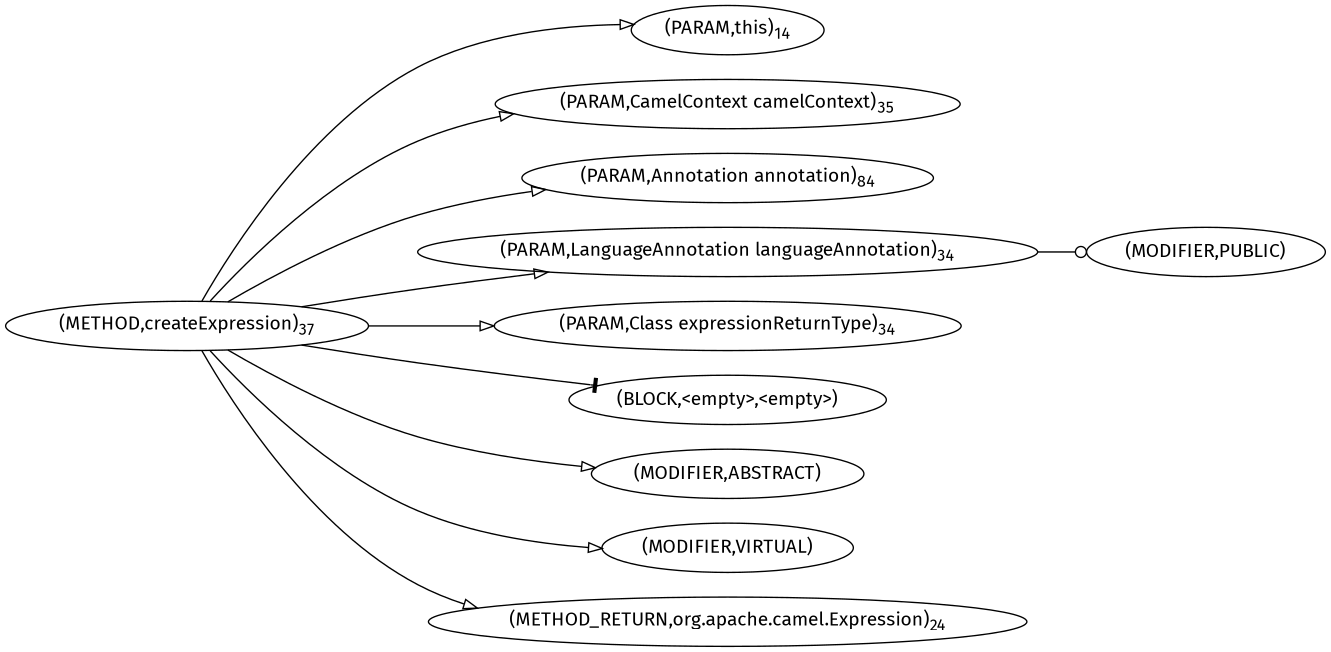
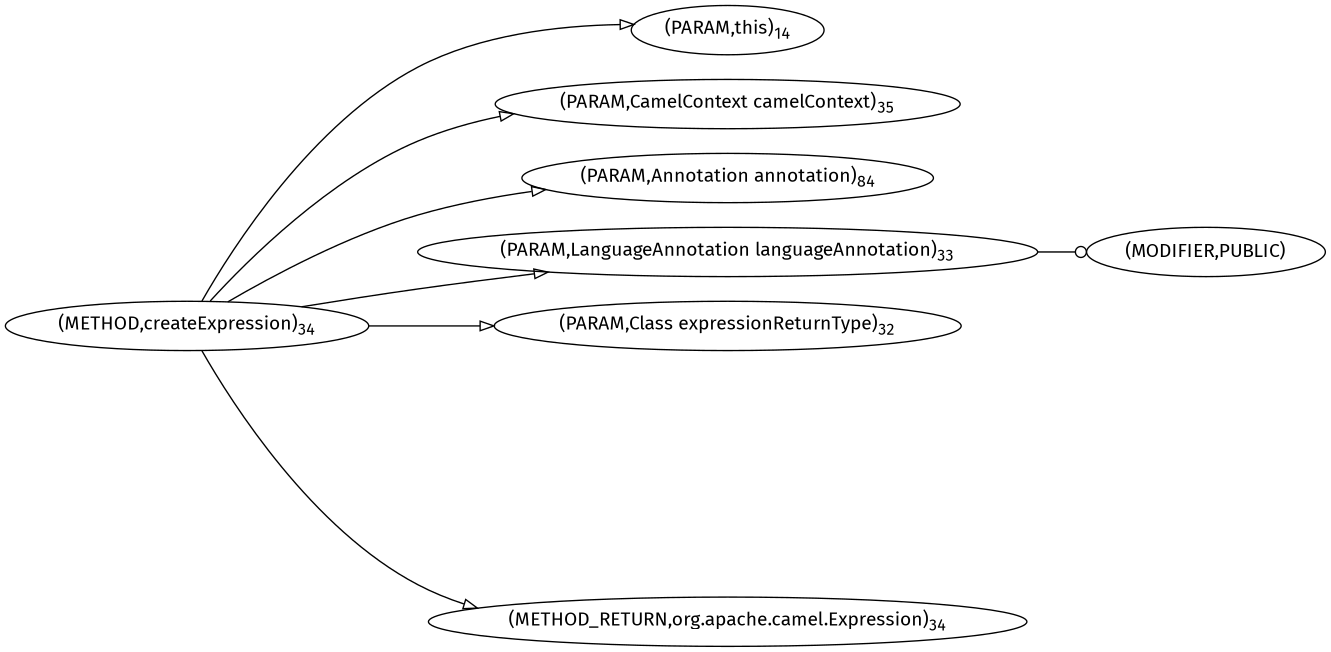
(946, 250) -> (946, 250)
(307, 324) -> (307, 324)
(887, 324) -> (887, 324)
(728, 400) -> none
(728, 474) -> none
(728, 548) -> none
(938, 620) -> (938, 620)
